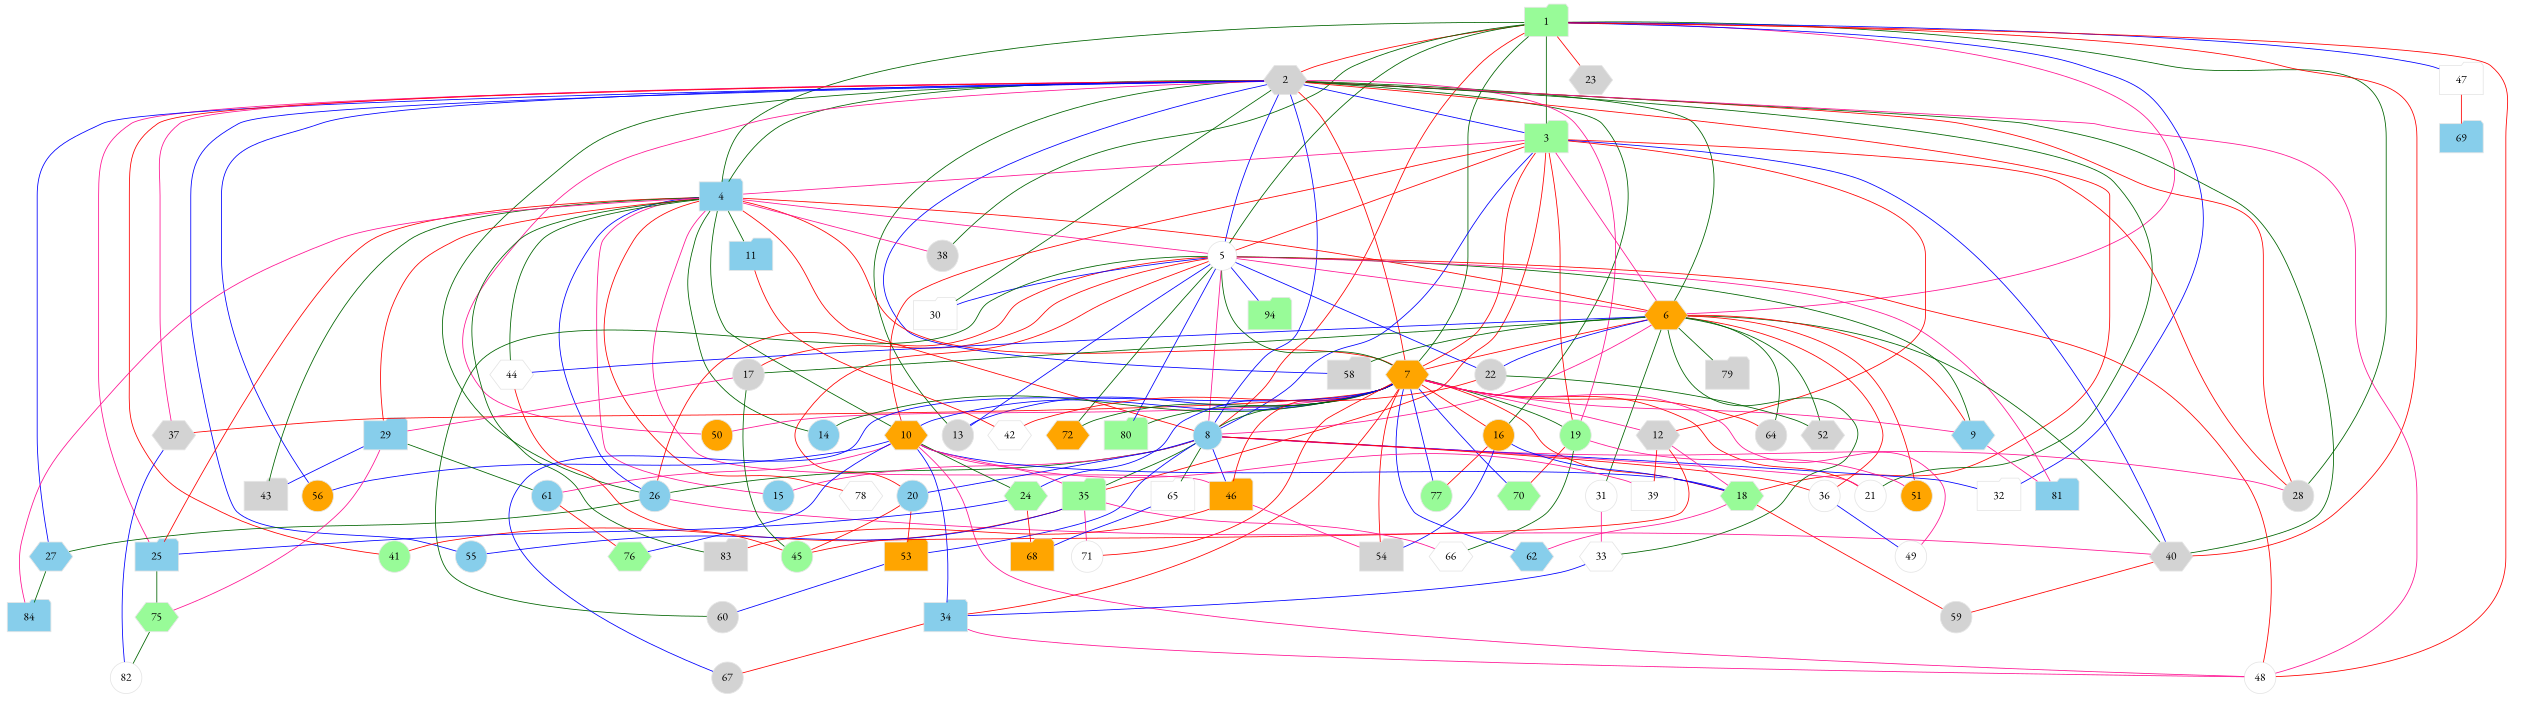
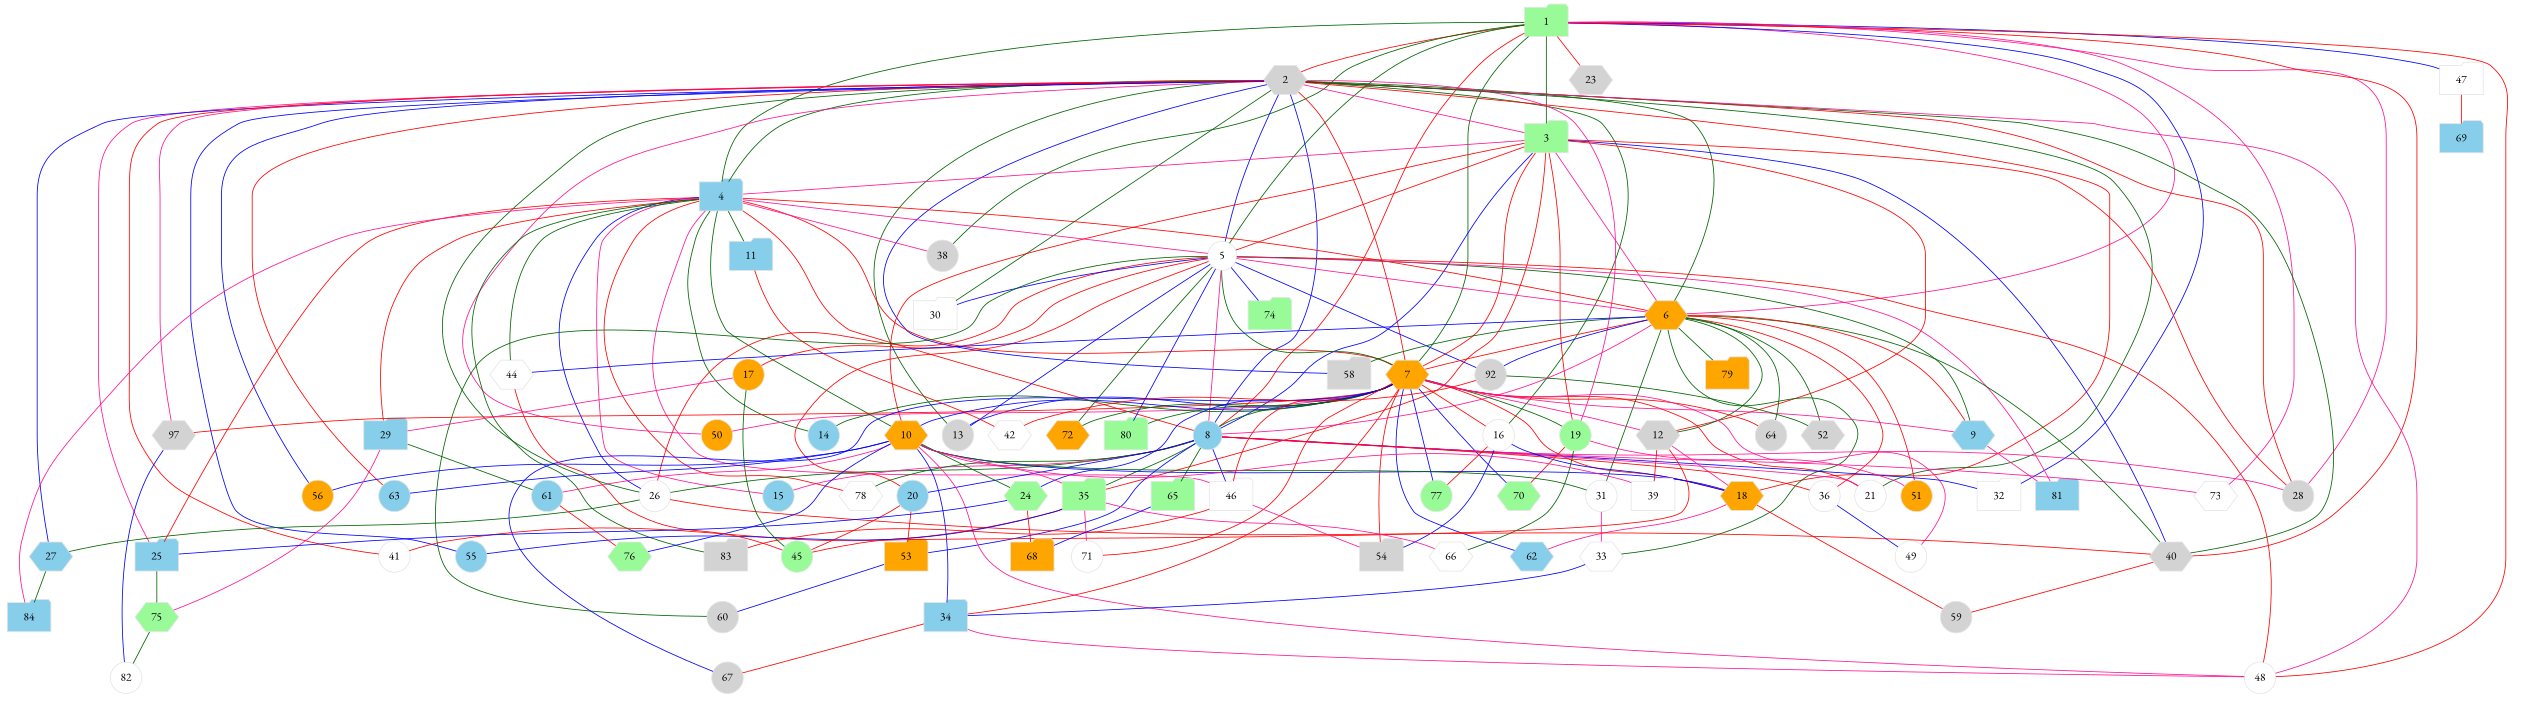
(2179, 67) -> (2179, 67)
(1414, 109) -> (1414, 109)
(1270, 315) -> (1270, 315)
(1205, 345) -> (1762, 379)
(749, 375) -> (749, 375)
(1491, 375) -> (1491, 375)
(1727, 375) -> (1727, 375)
(174, 435) -> (174, 435)
(1499, 435) -> (1499, 435)
none -> (1034, 461)
none -> (1253, 471)
(266, 496) -> none
none -> (394, 496)
(655, 496) -> (655, 496)
(1173, 496) -> (1173, 496)
(1231, 496) -> (1231, 496)
(1742, 496) -> (1742, 496)
none -> (2216, 496)
(1632, 533) -> (1632, 533)
(394, 557) -> (394, 557)
